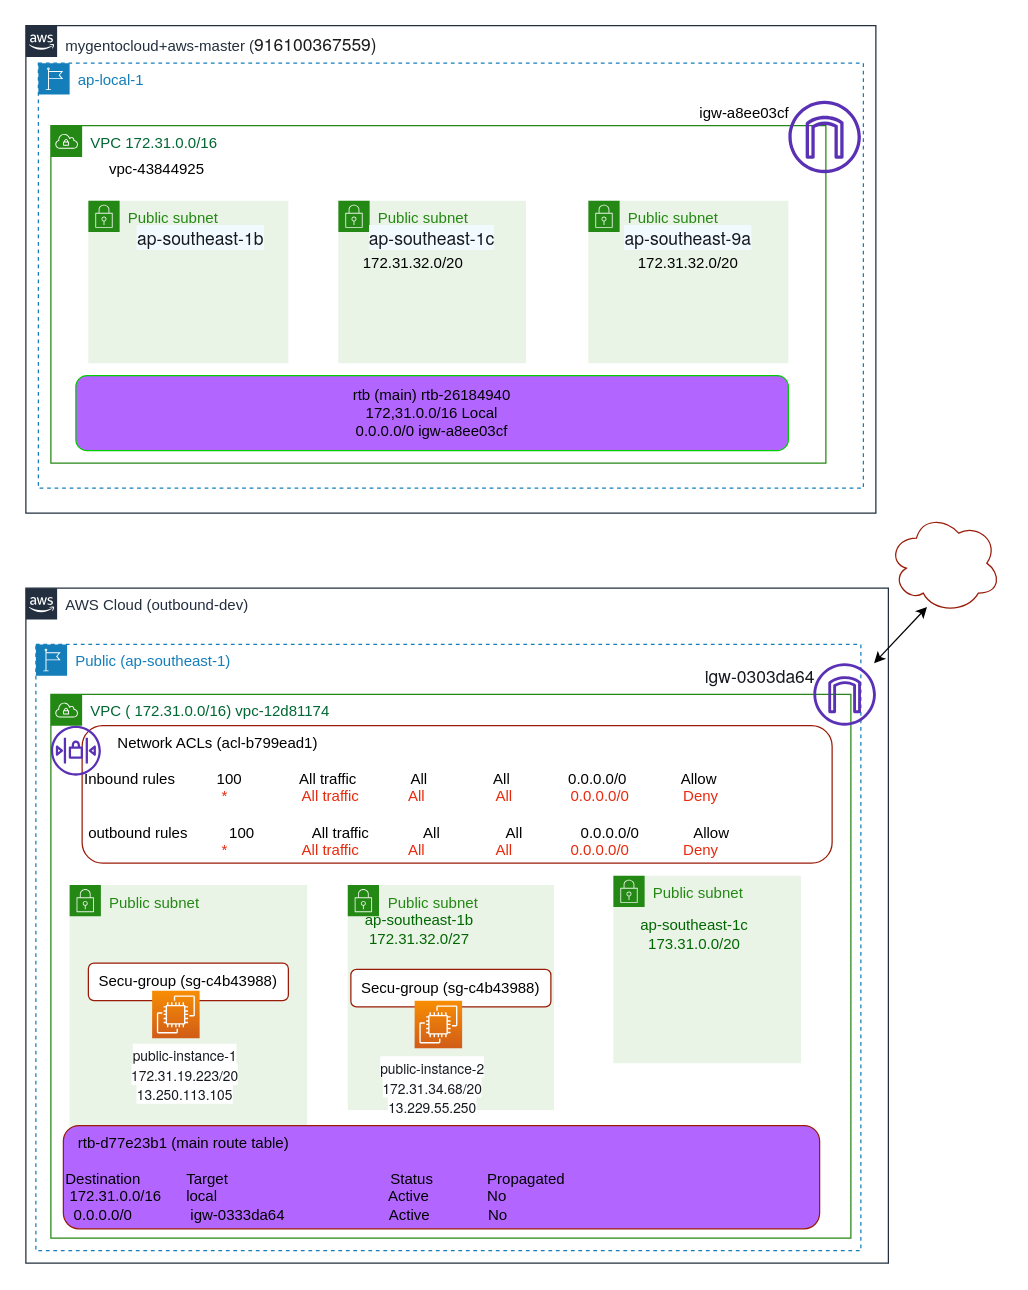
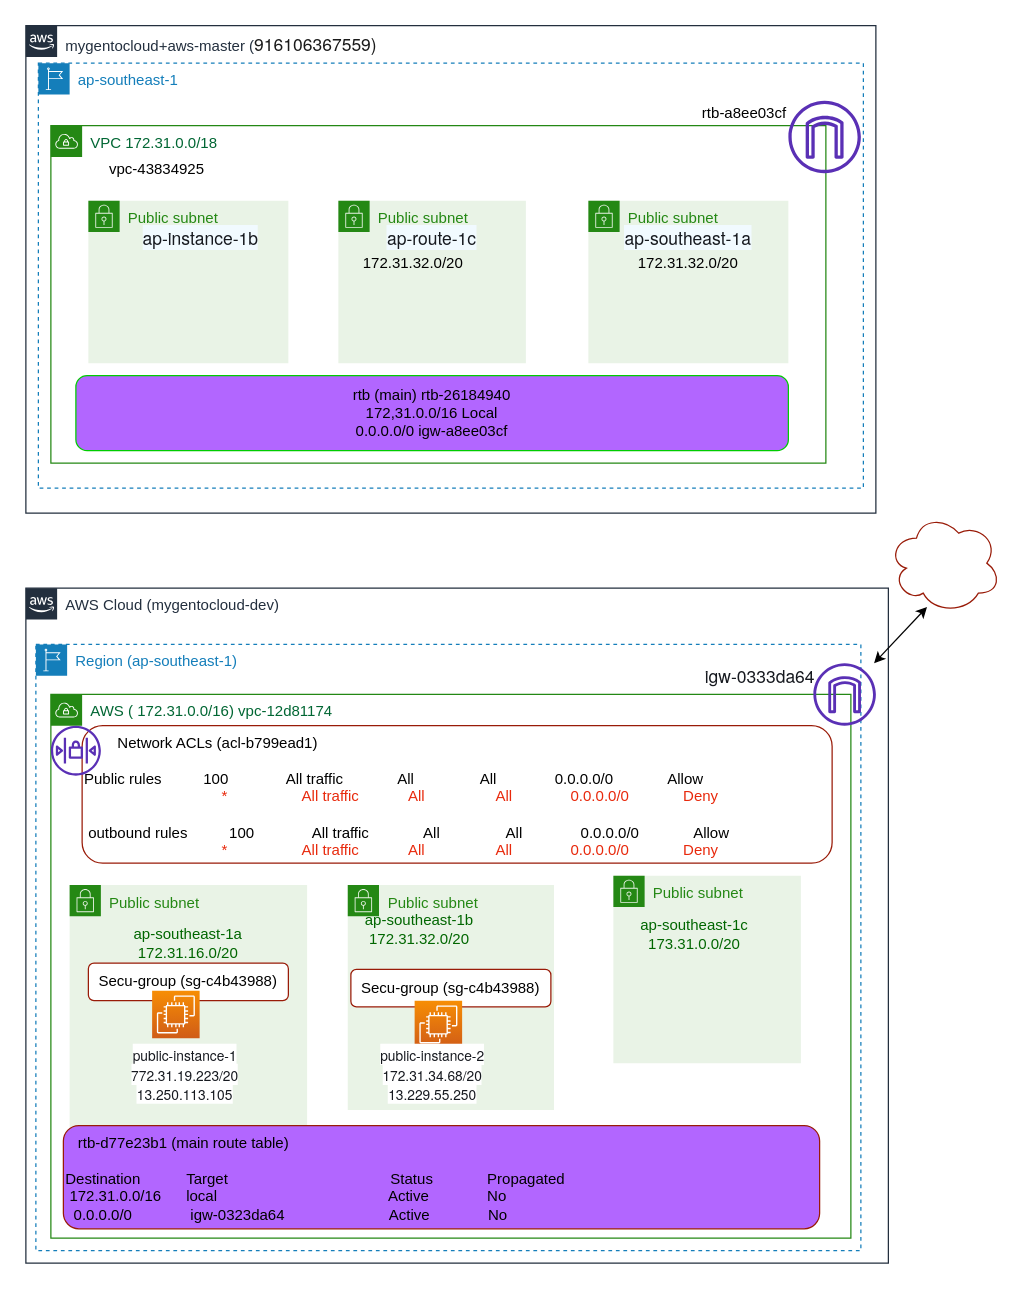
(221, 43) -> (221, 43)
(116, 81) -> (137, 81)
(744, 113) -> (744, 113)
(154, 143) -> (154, 143)
(157, 169) -> (157, 169)
(201, 238) -> (201, 238)
(432, 238) -> (432, 238)
(688, 238) -> (688, 238)
(161, 606) -> (175, 606)
(166, 662) -> (168, 662)
(760, 676) -> (760, 676)
(218, 712) -> (218, 712)
(458, 797) -> (458, 797)
(419, 929) -> (419, 929)
none -> (188, 943)
(185, 1076) -> (185, 1076)
(432, 1088) -> (432, 1076)
(406, 1170) -> (406, 1170)
